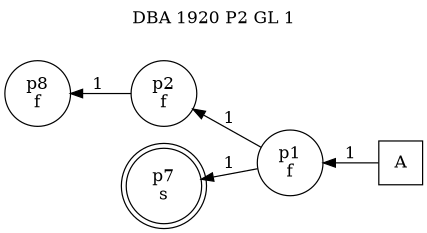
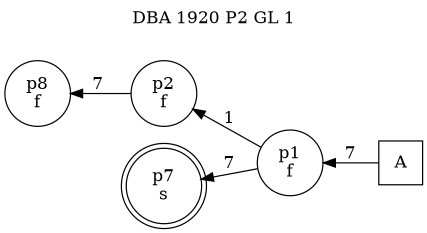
(98, 84) -> (98, 84)
(351, 154) -> (351, 154)
(229, 163) -> (229, 163)
